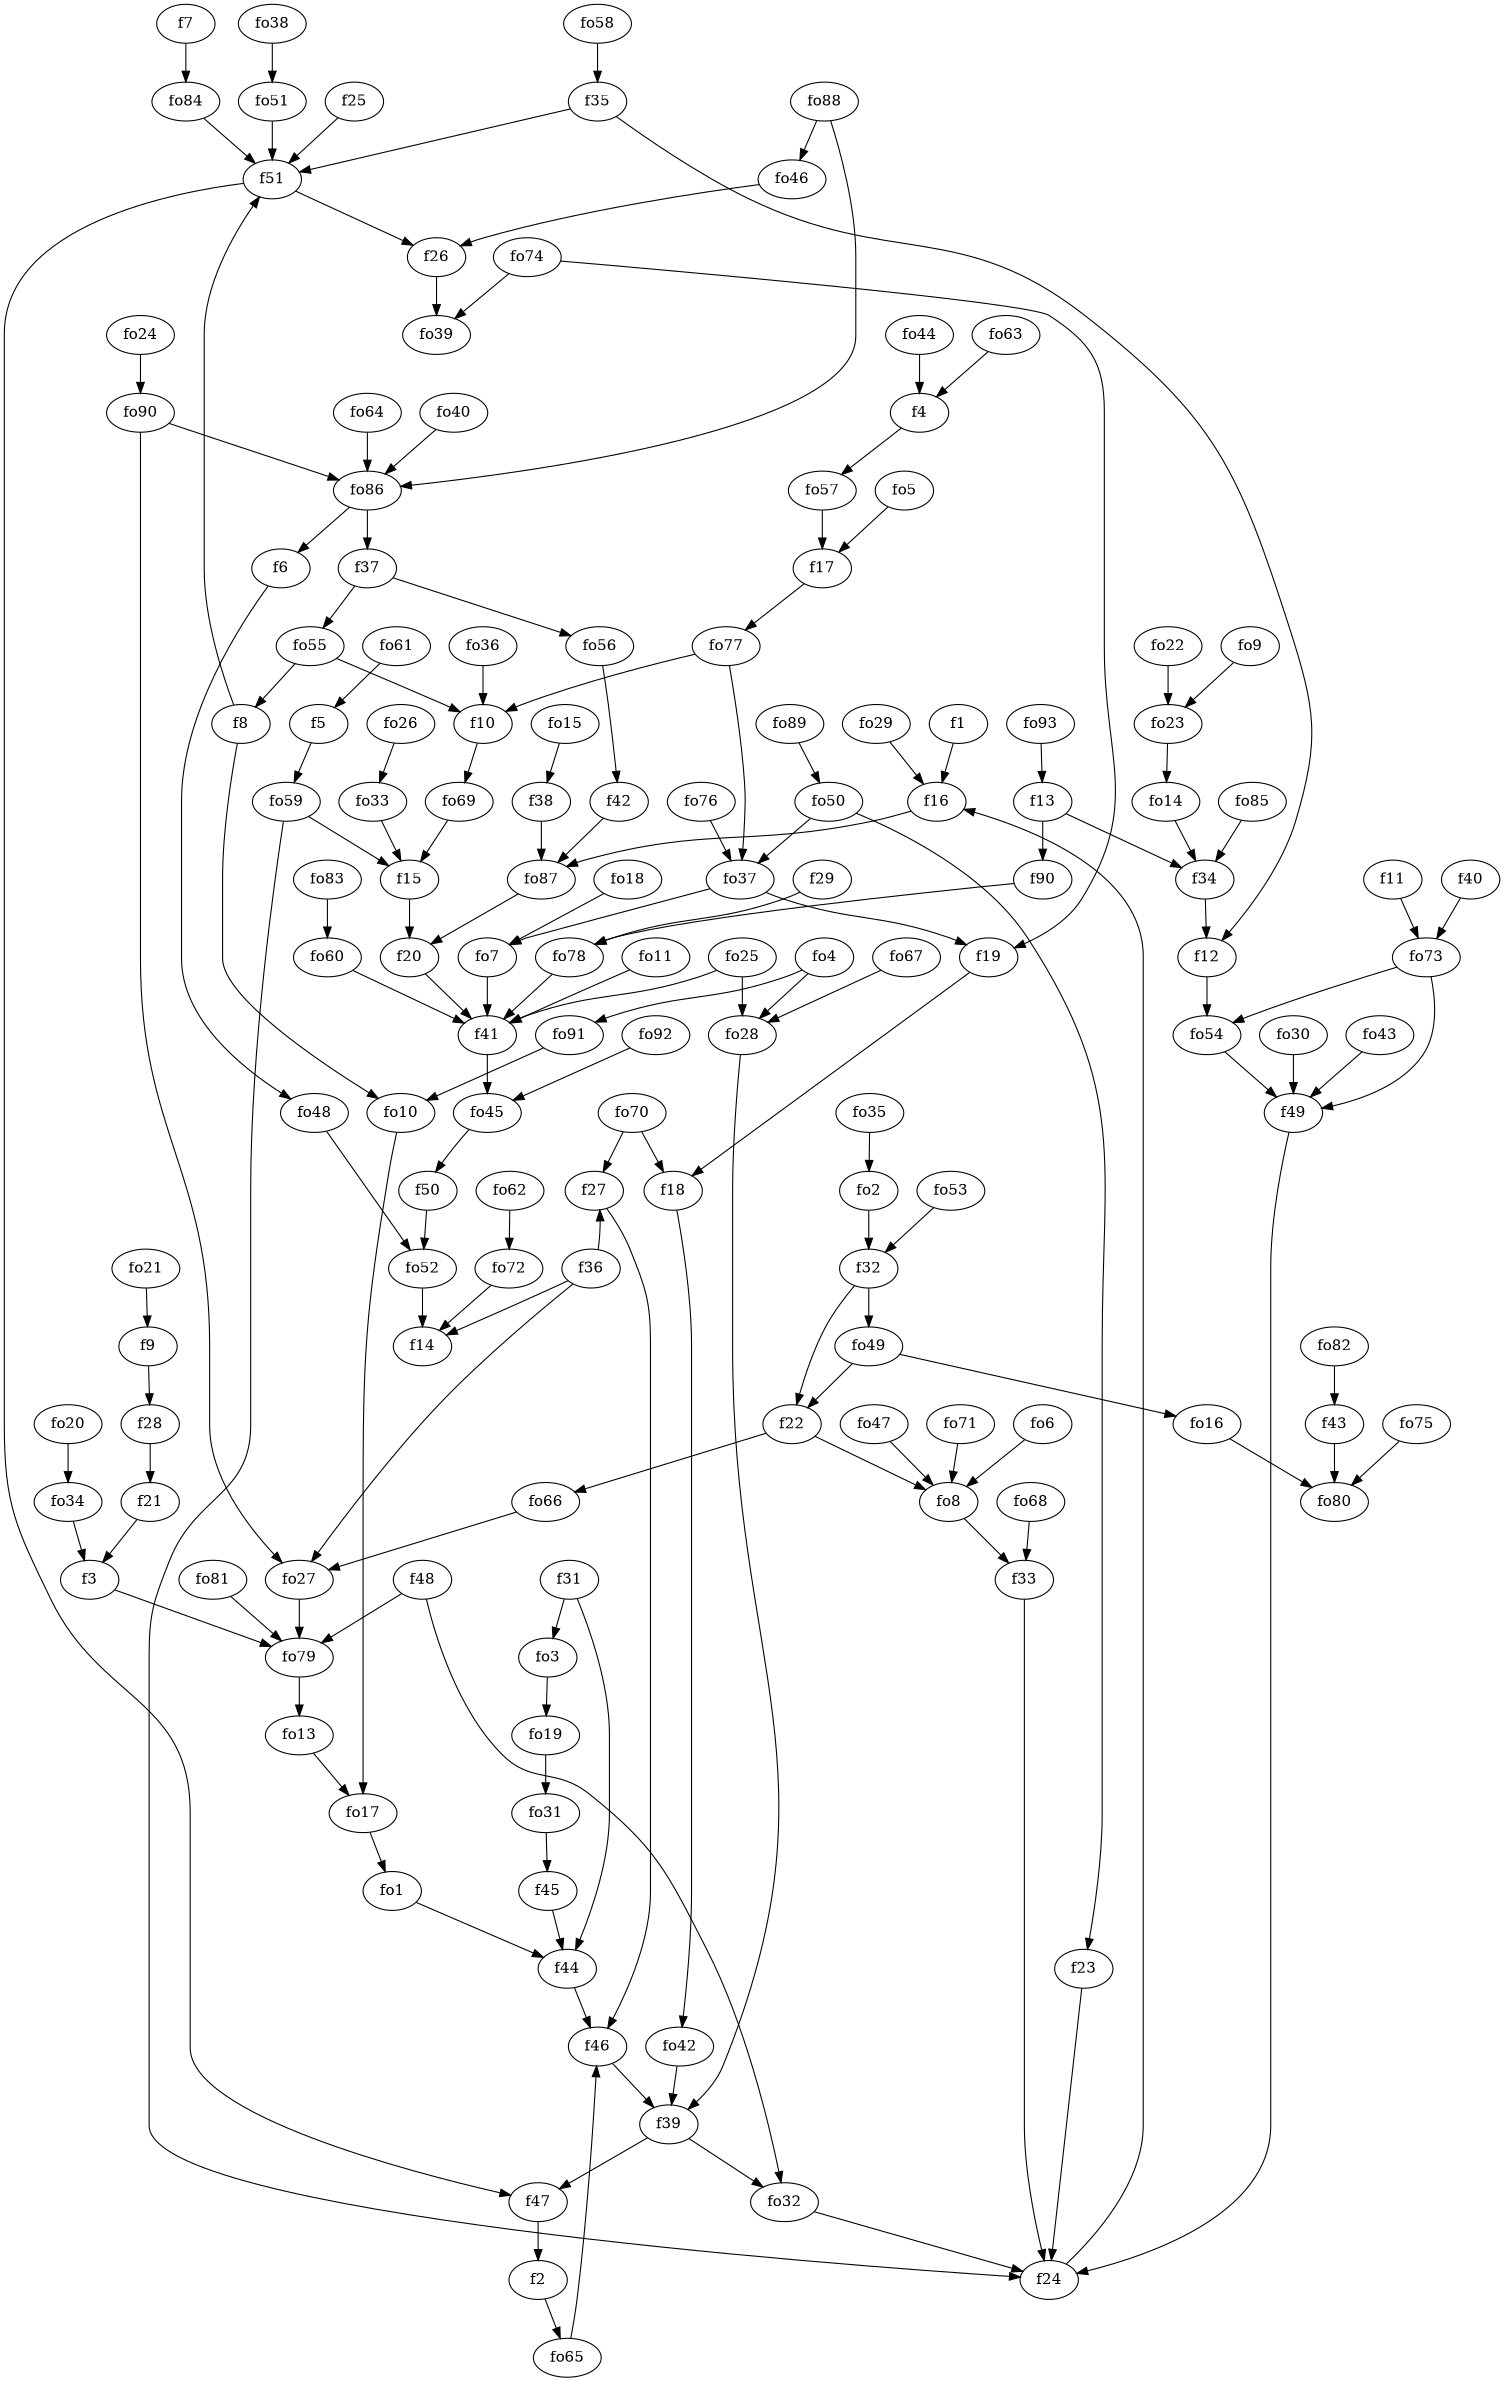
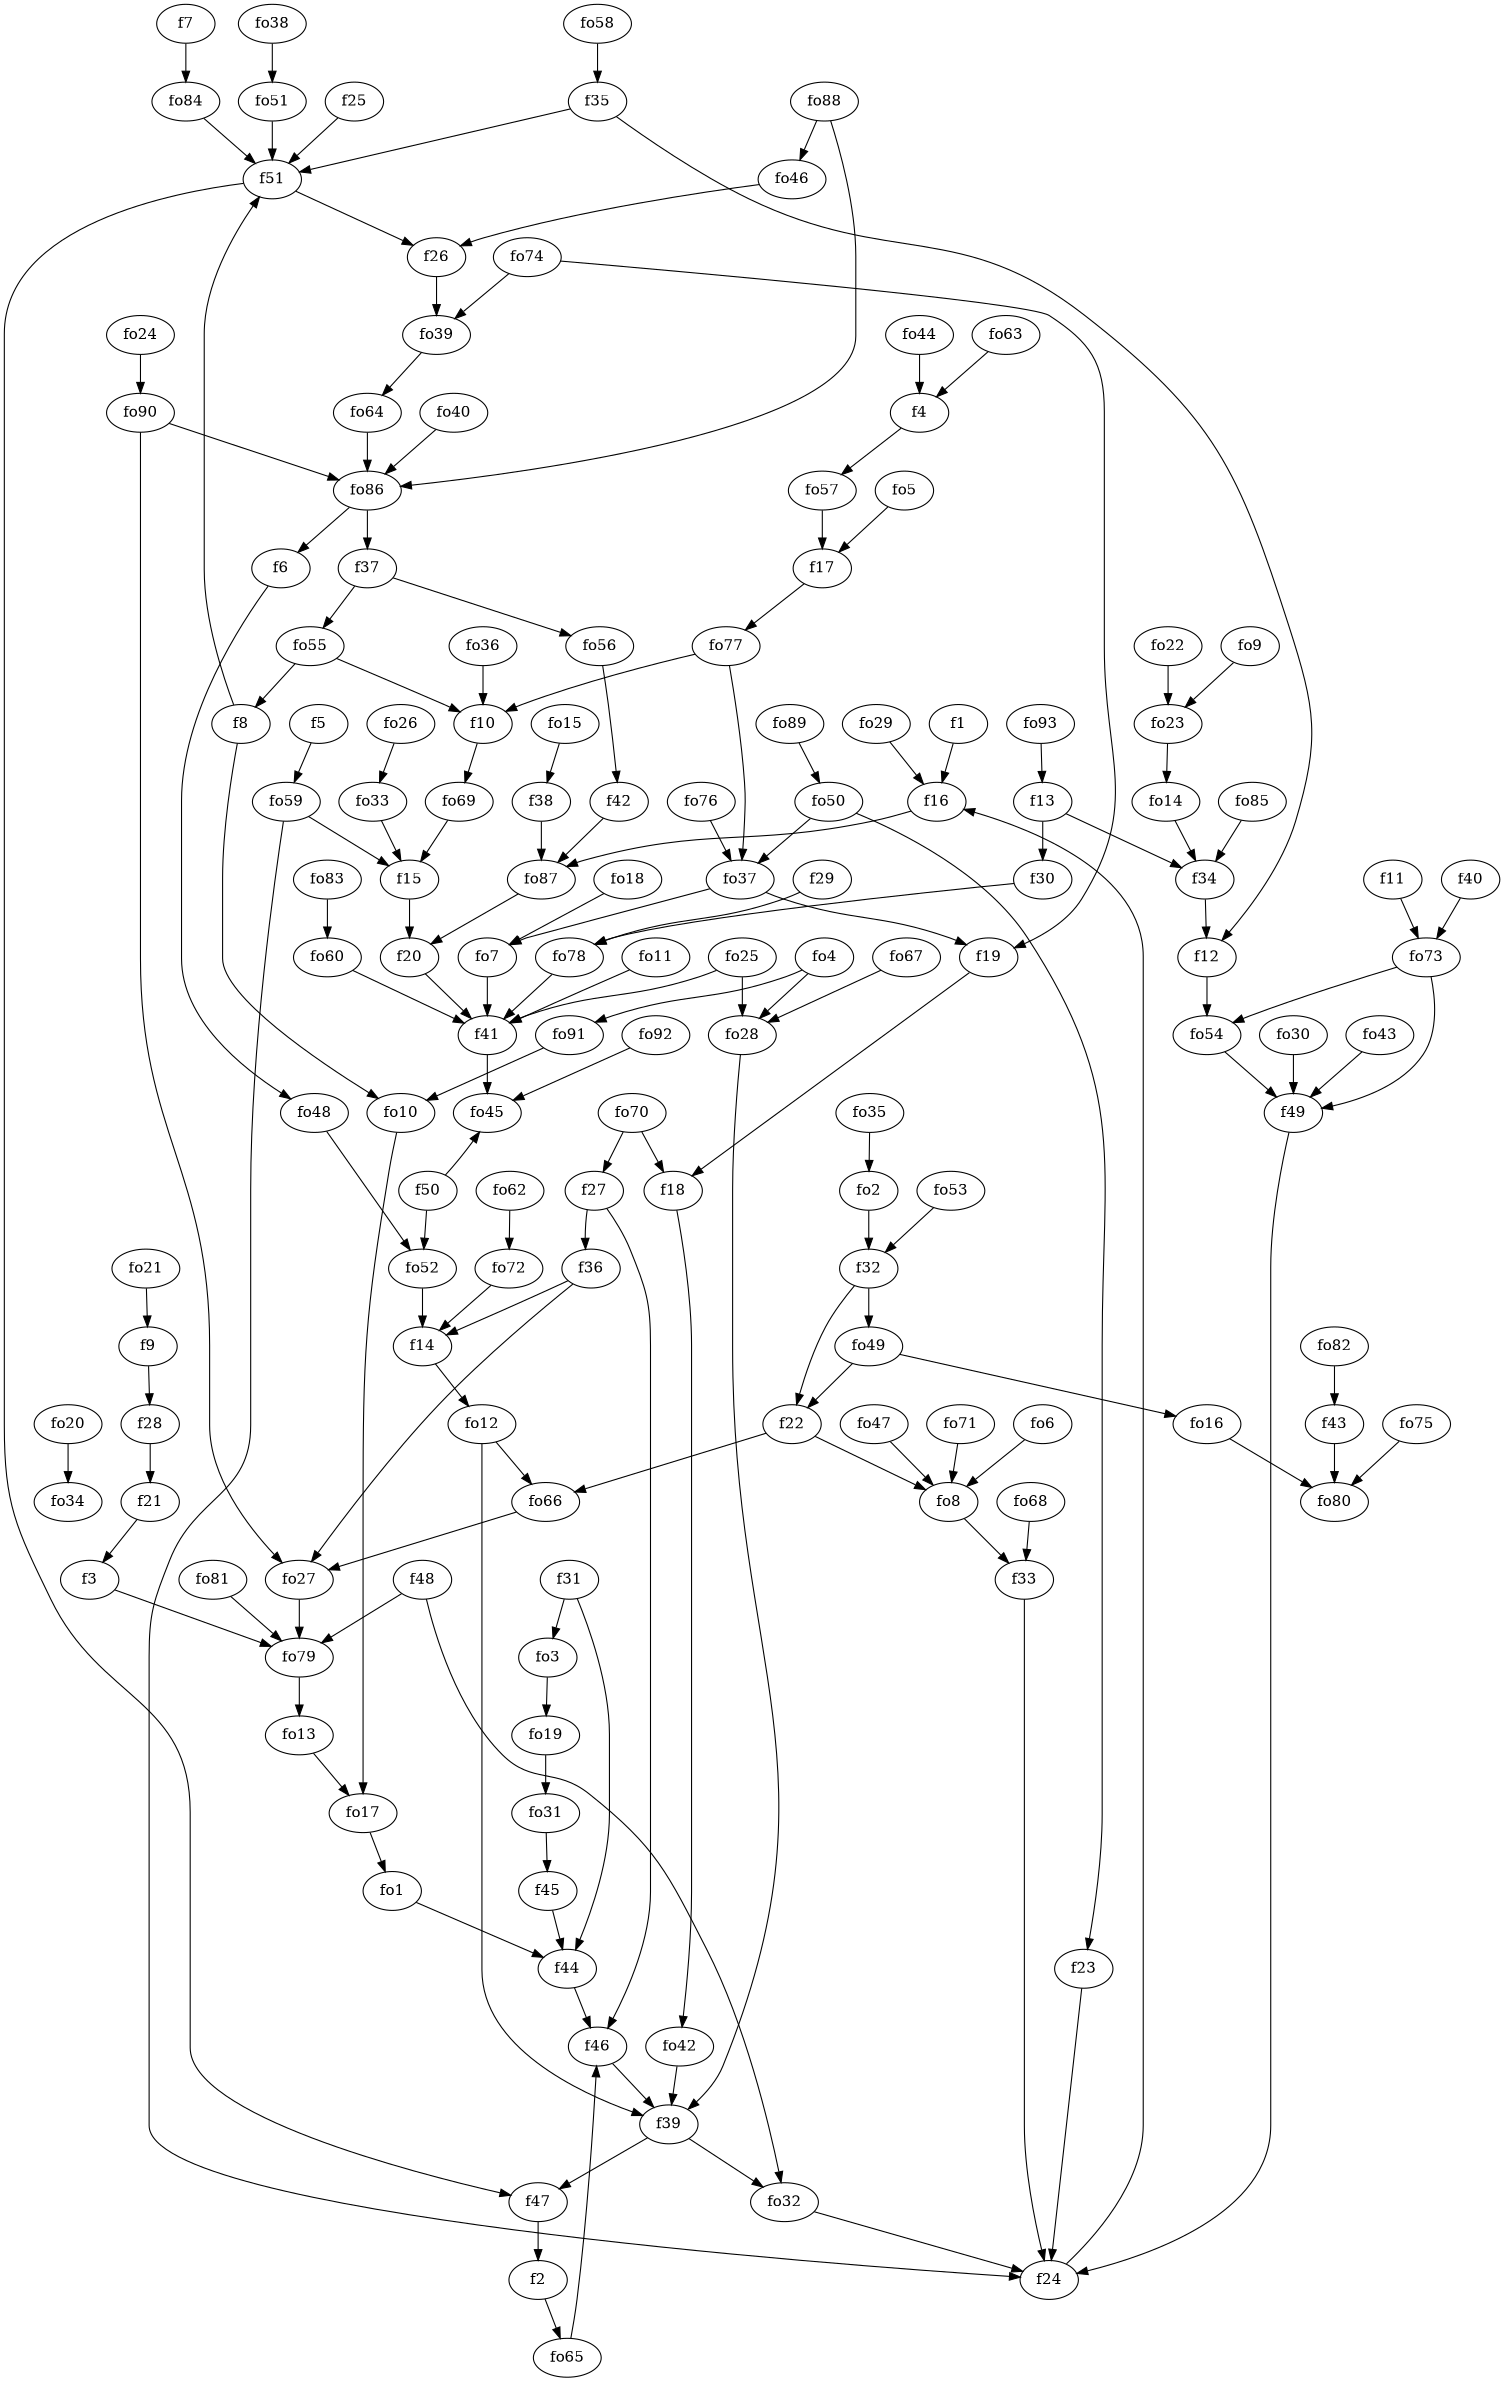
none -> (406, 370)
(397, 646) -> none
(1043, 880) -> (1043, 880)
(455, 1146) -> (460, 1158)
(600, 1235) -> (586, 1224)
none -> (482, 1424)
(77, 1536) -> none
